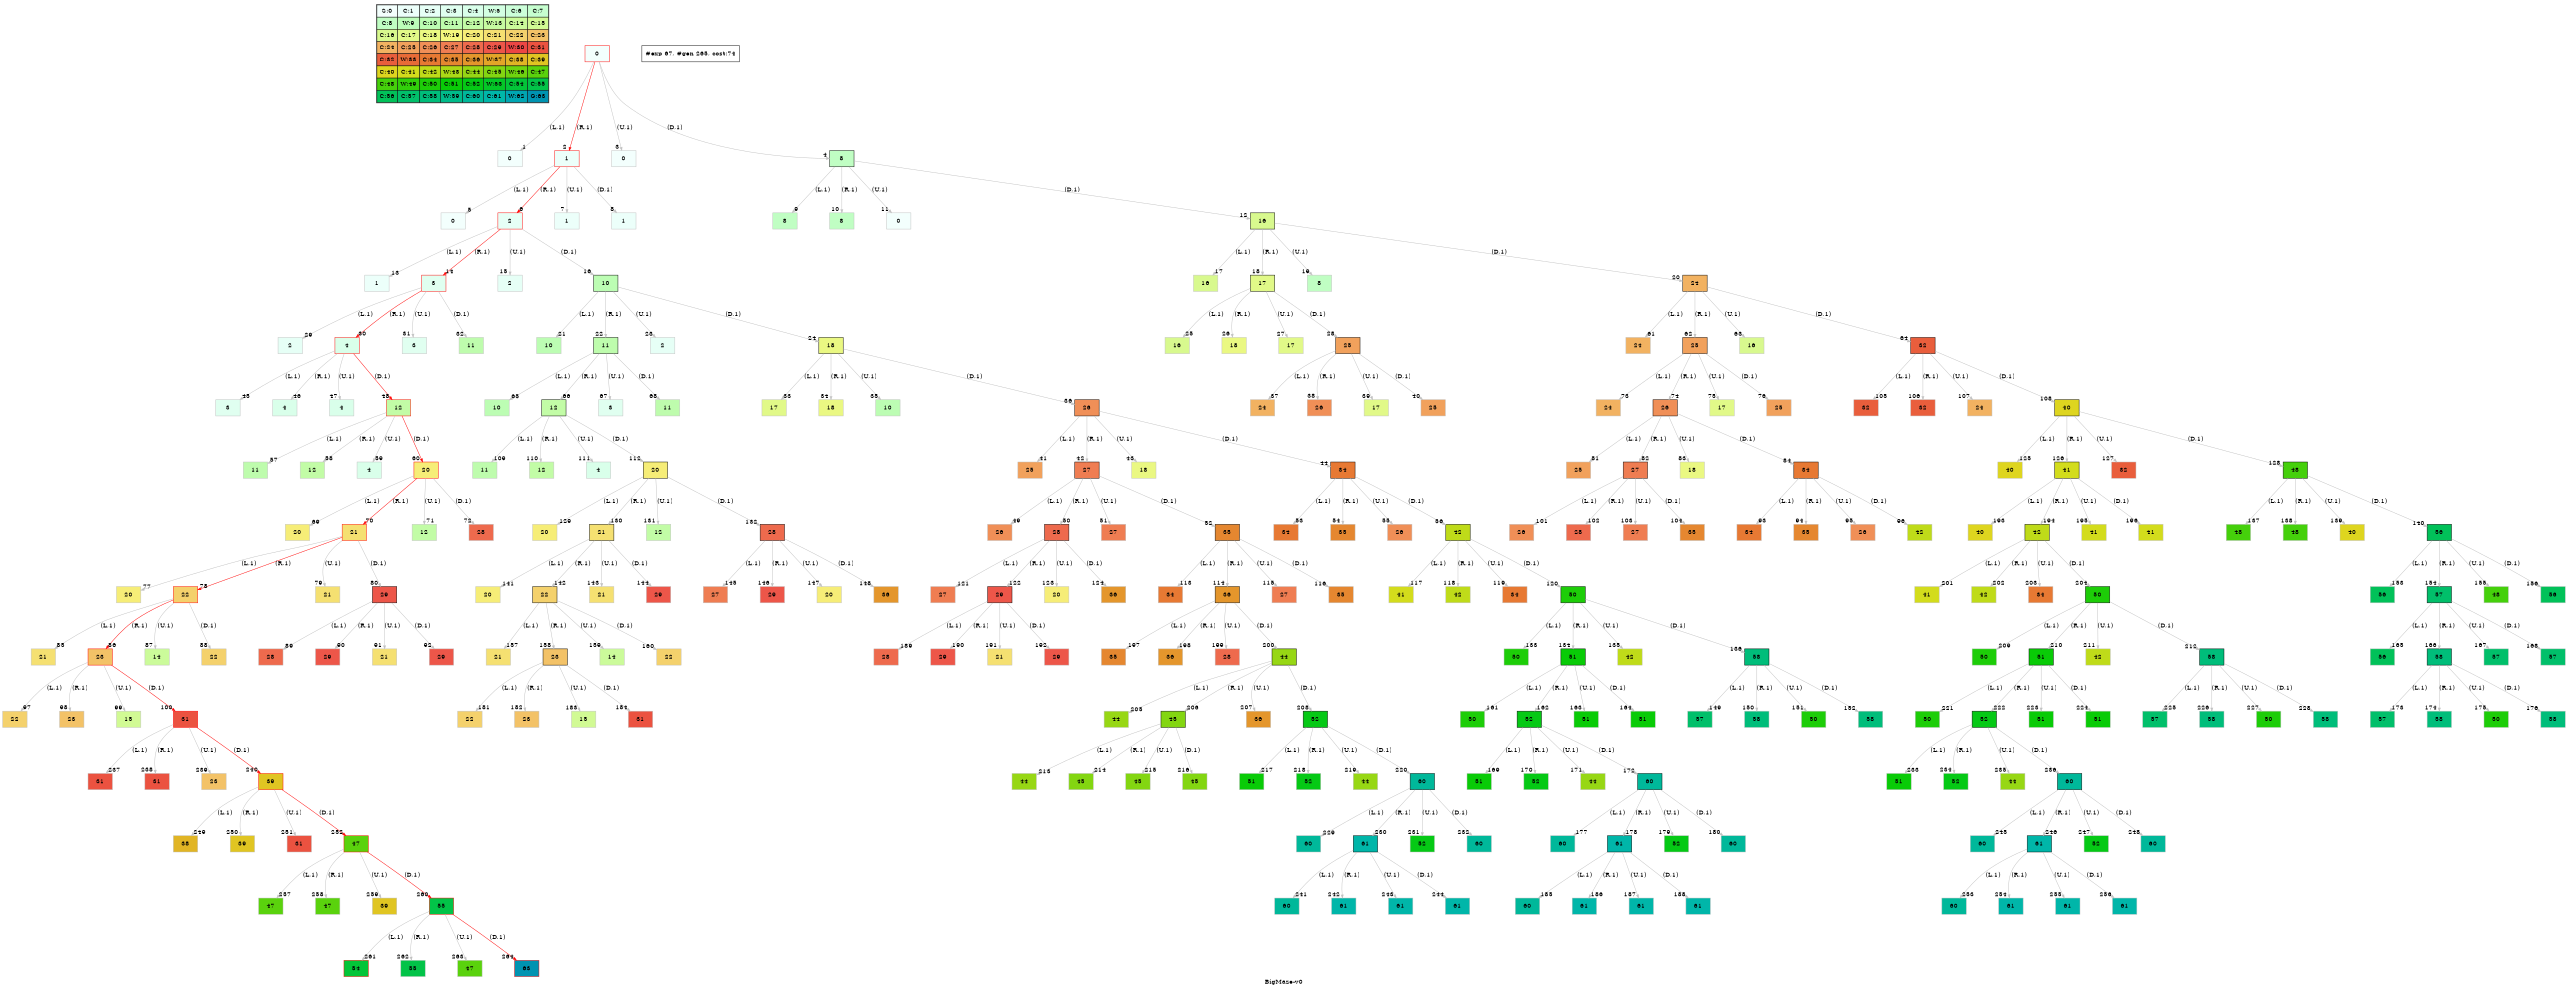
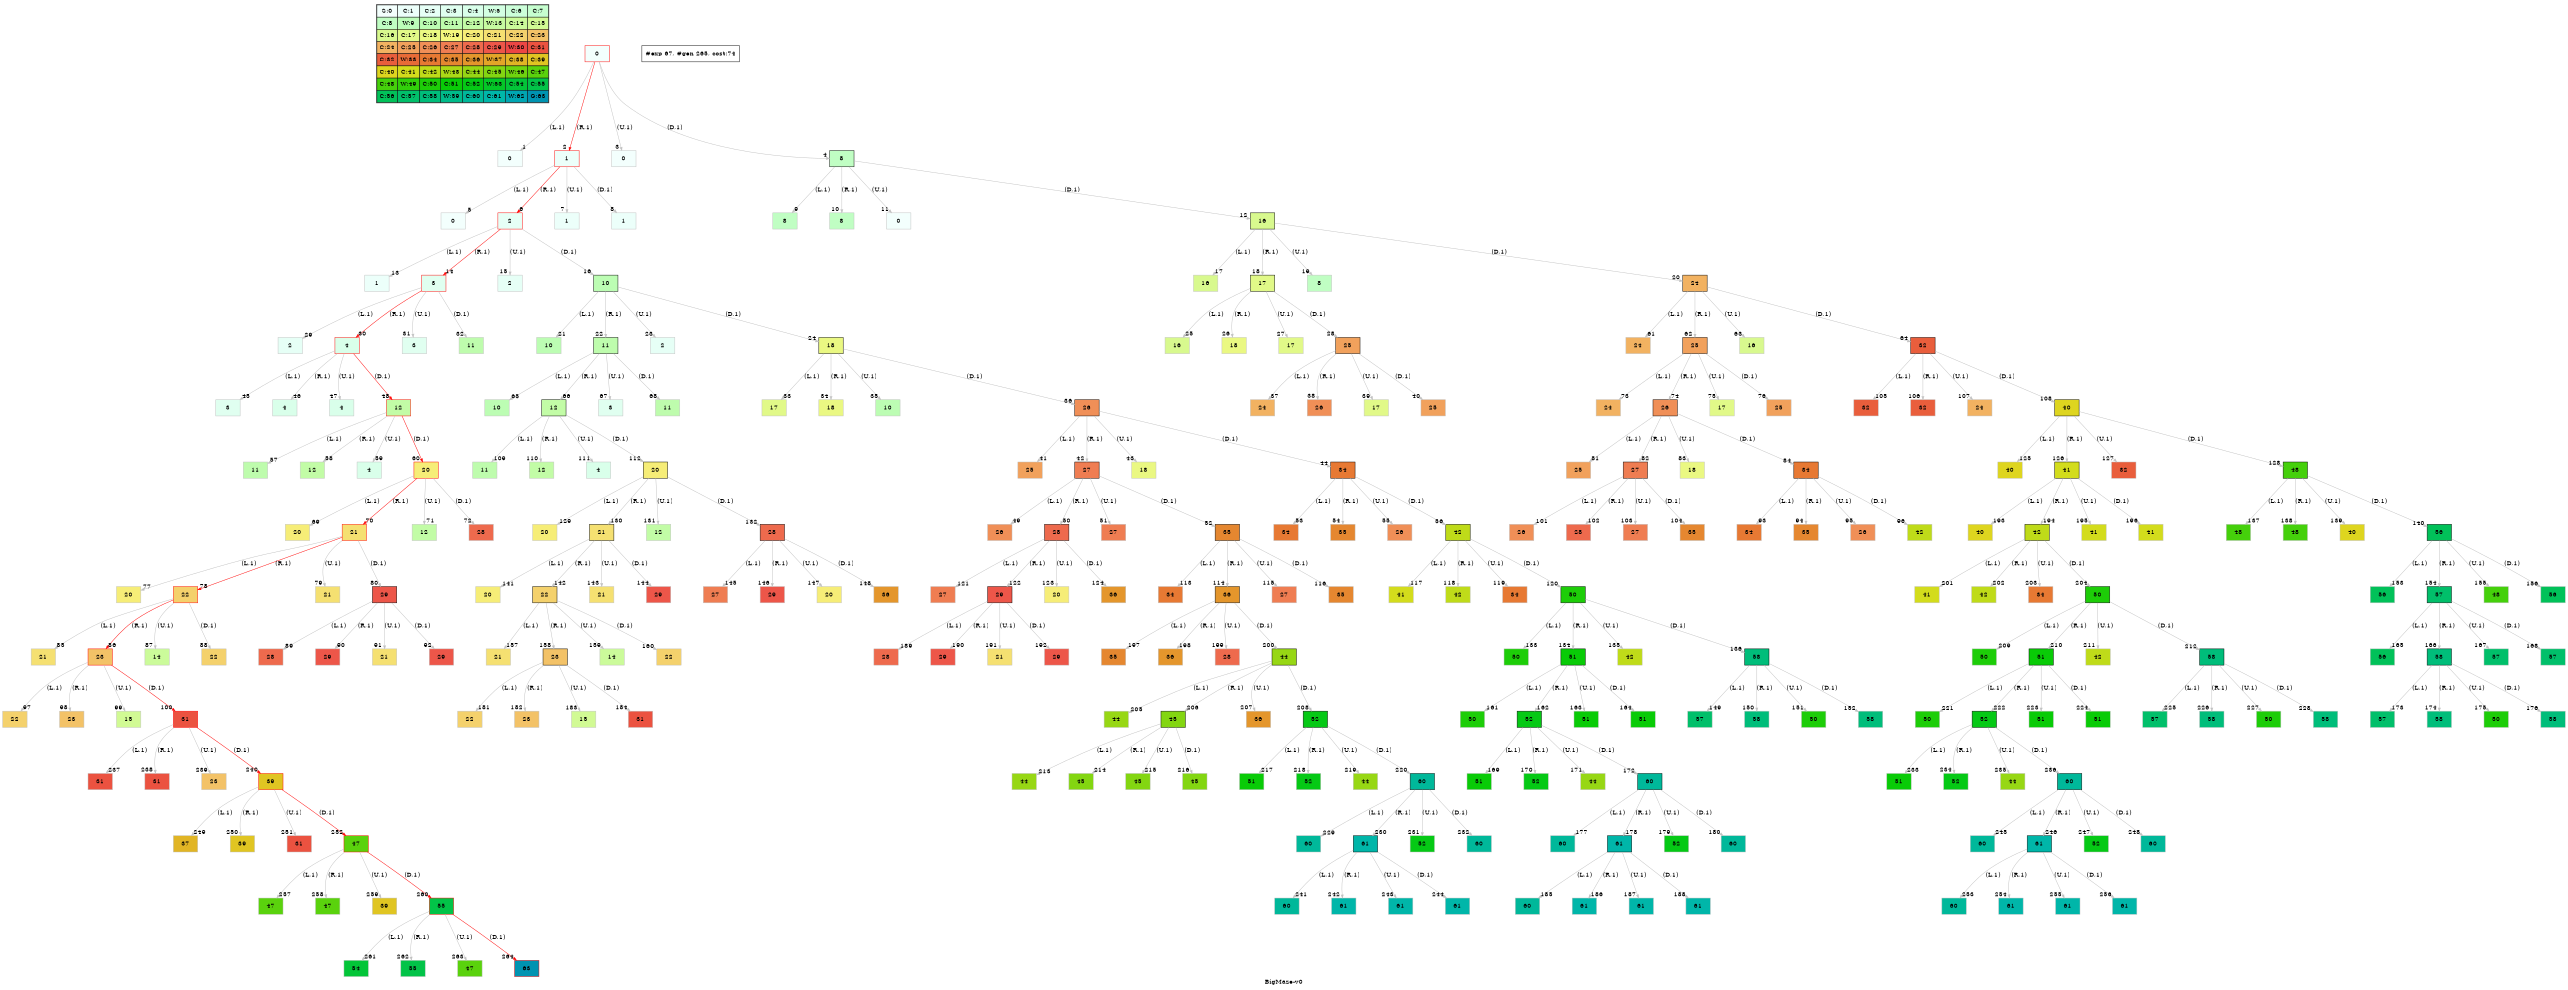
(186, 844) -> (186, 844)
(356, 968) -> (356, 968)
